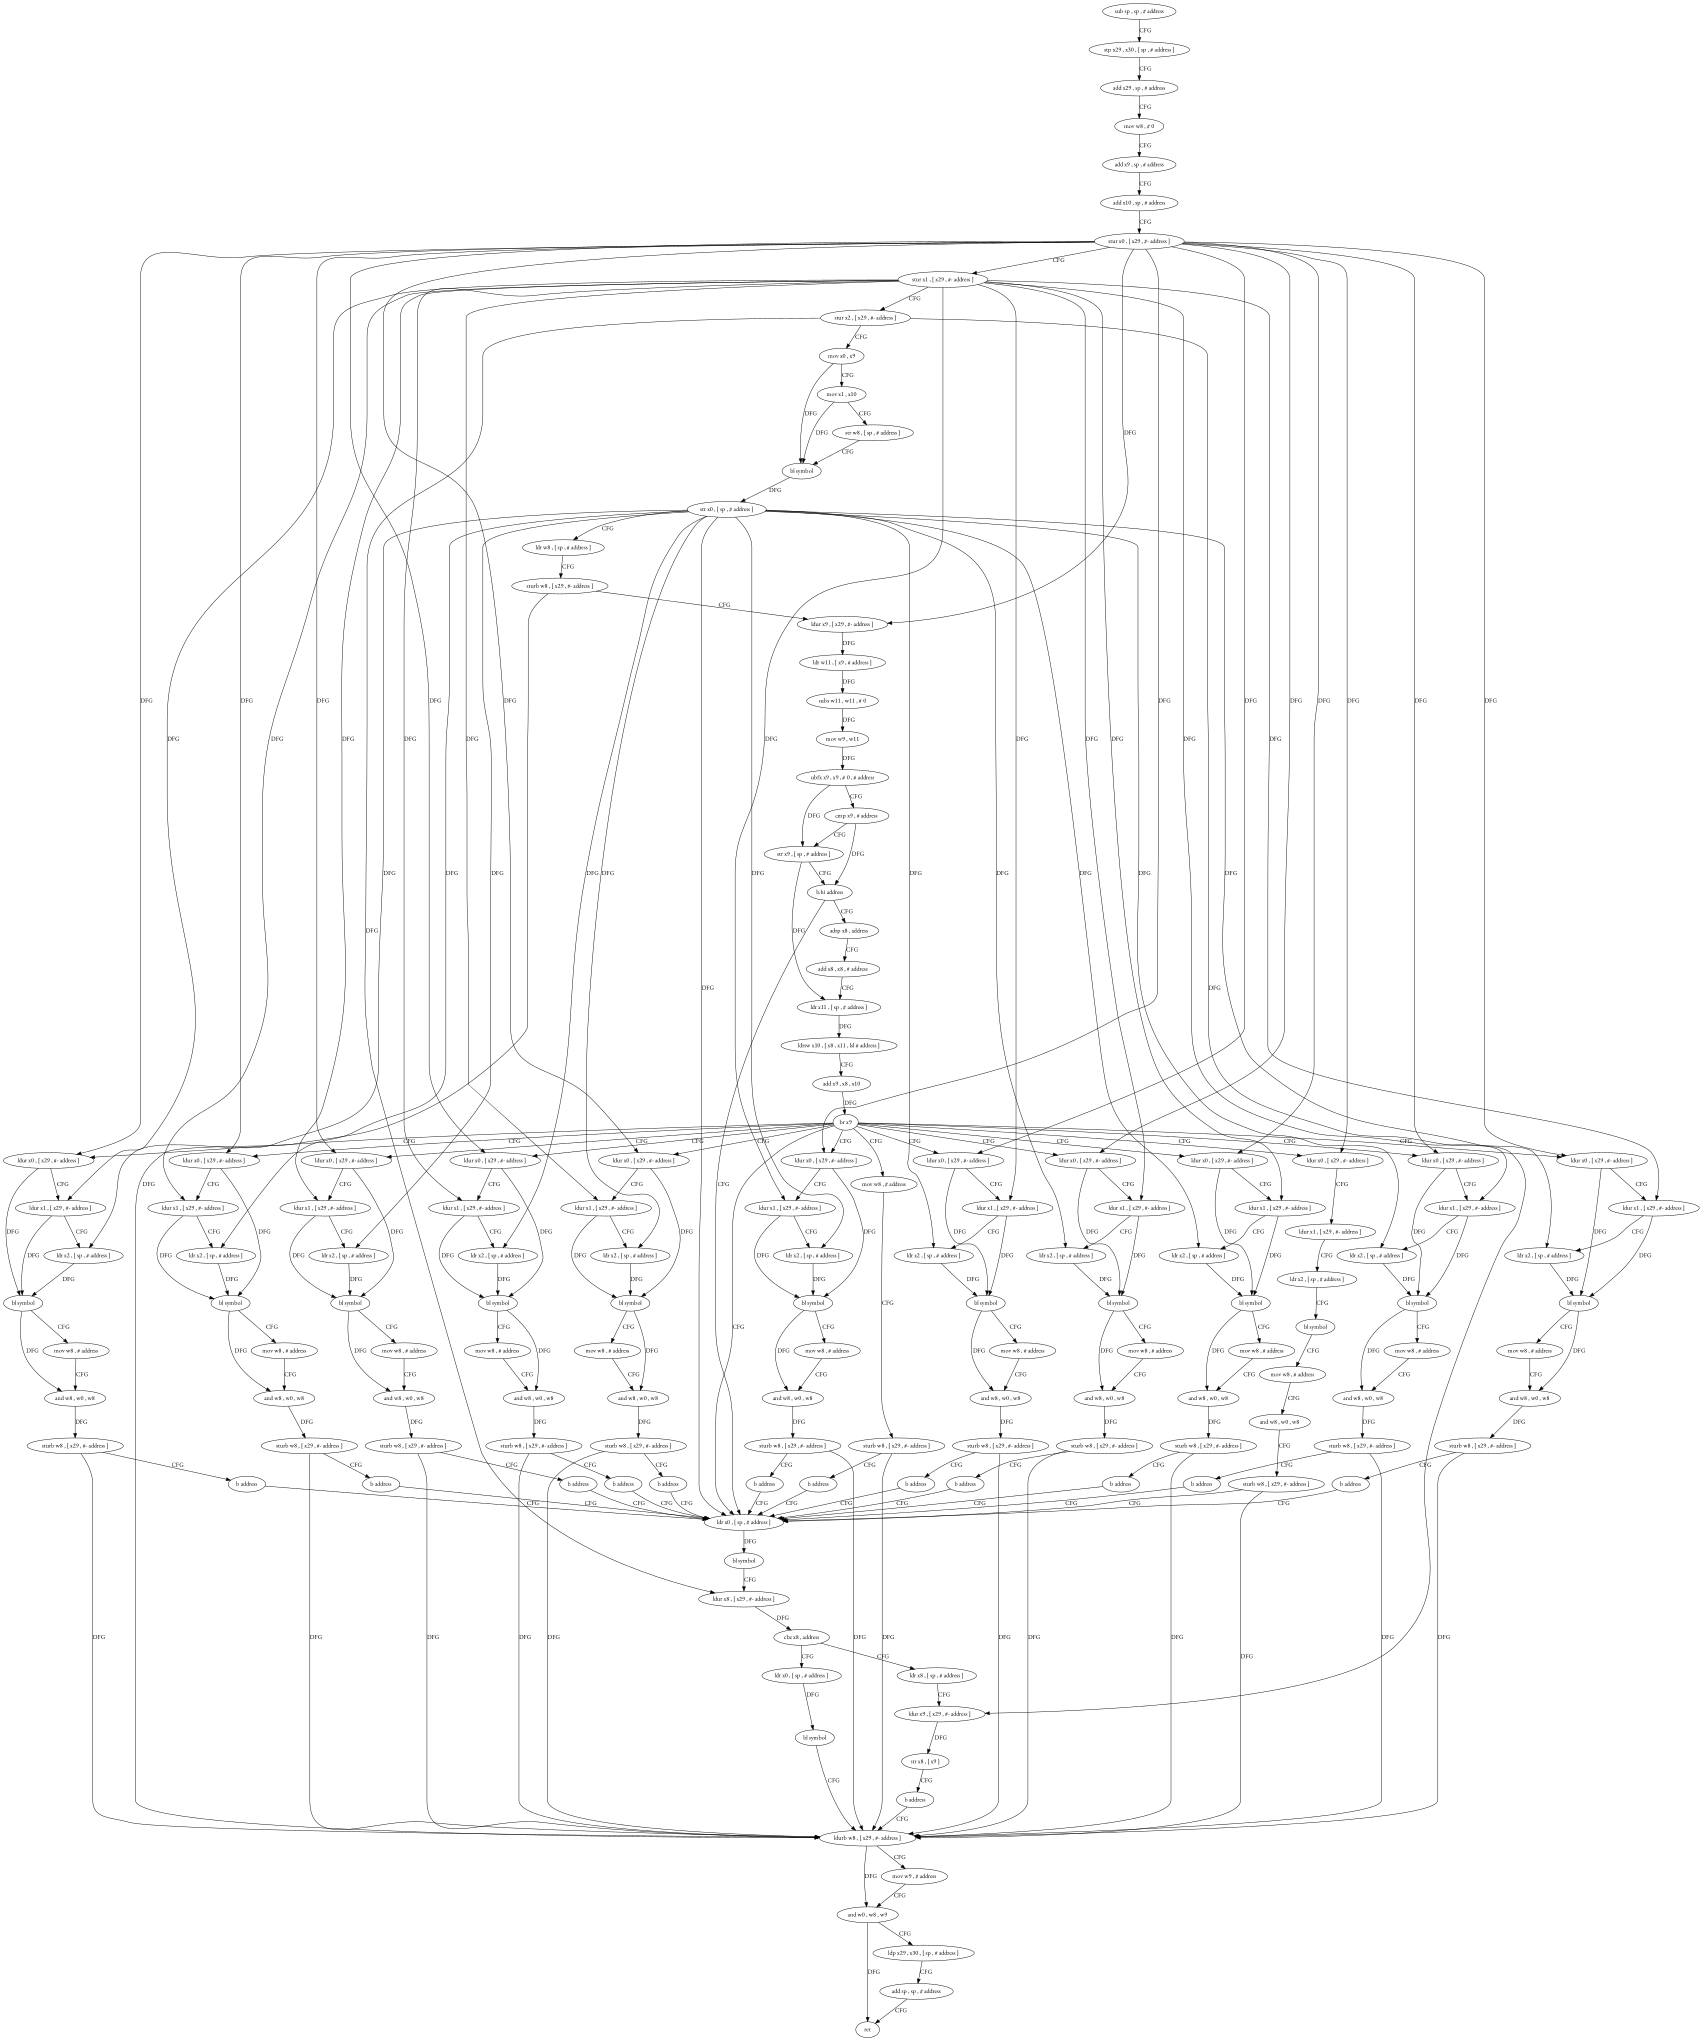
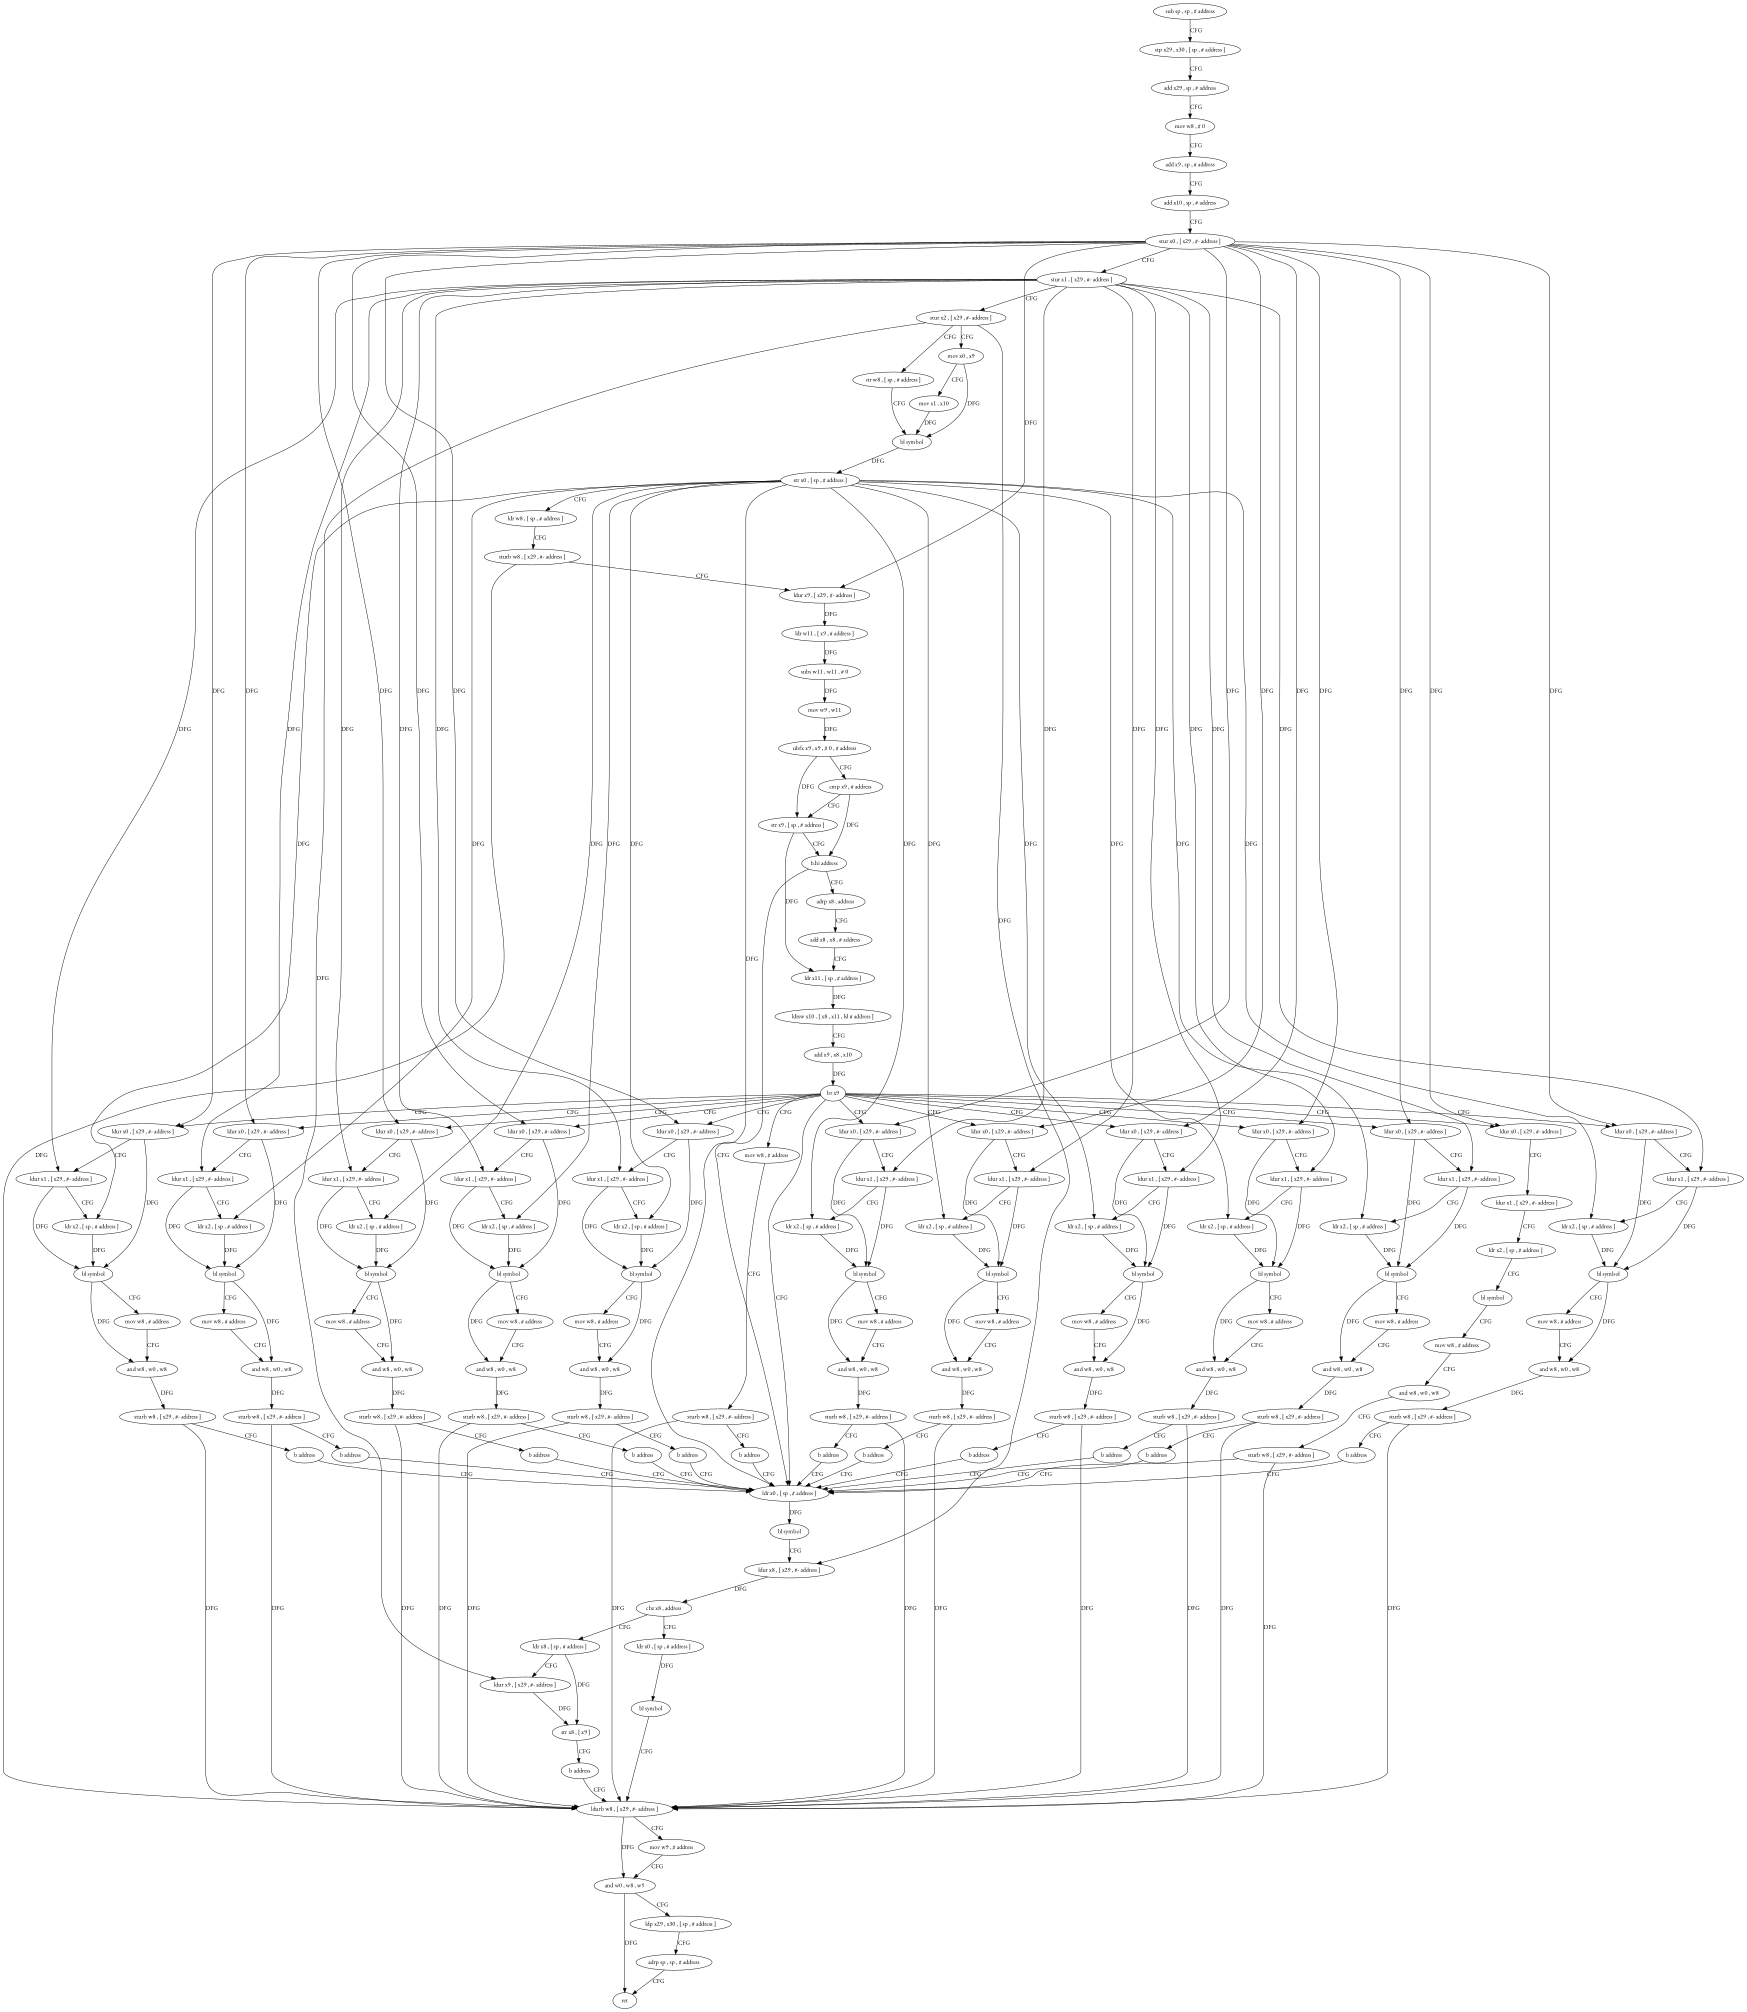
(856, 412) -> (929, 347)
none -> (576, 1686)
(917, 1991) -> (674, 1962)
